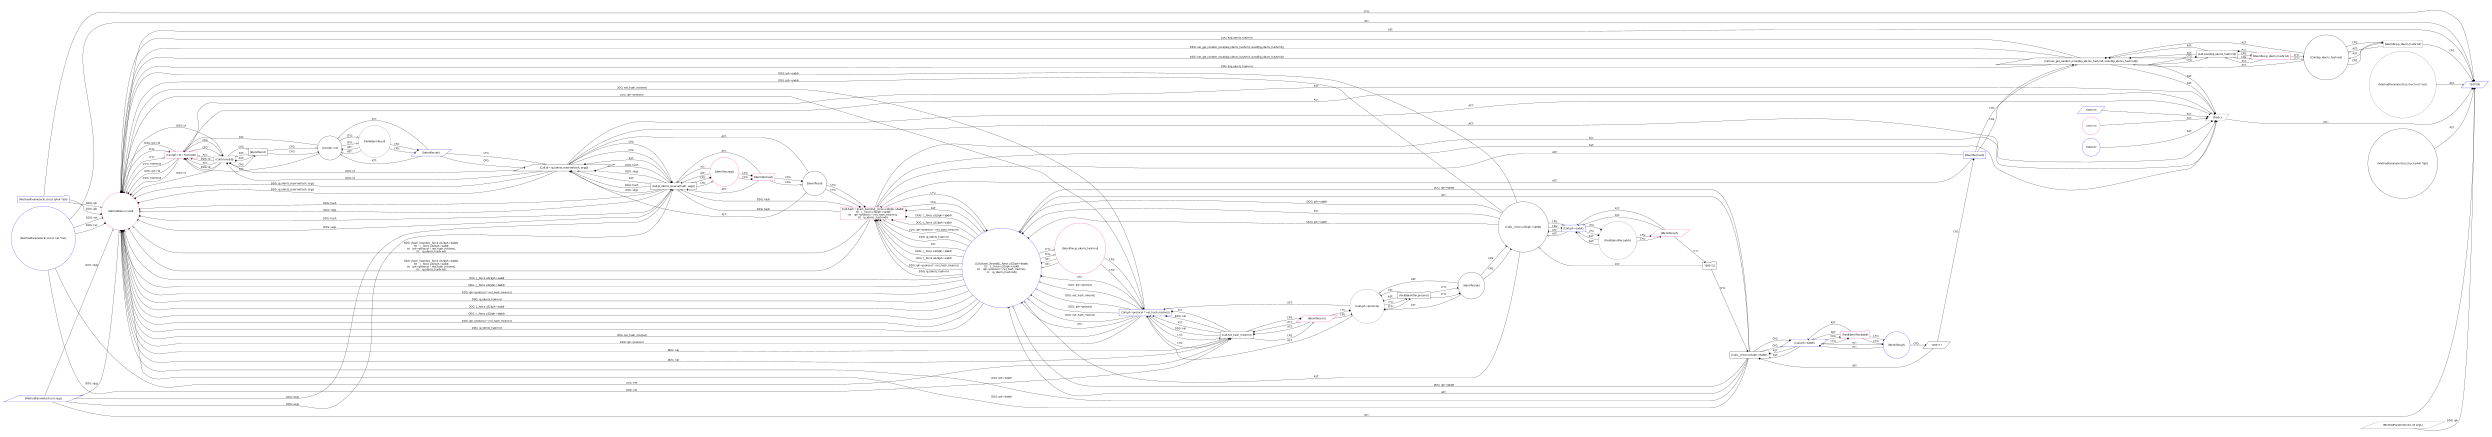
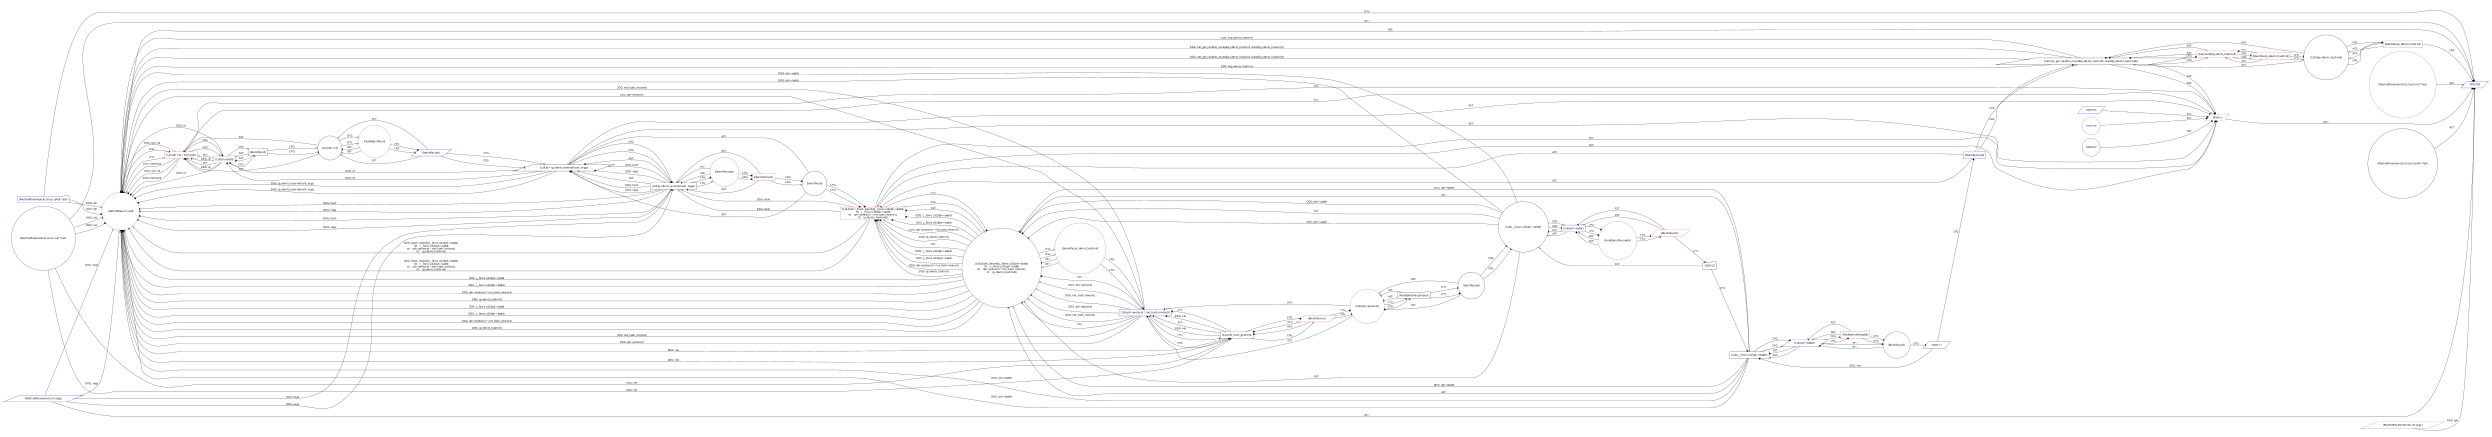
(2217, 54) -> (2217, 54)
(1237, 335) -> (1237, 335)
(1855, 366) -> (1855, 366)
